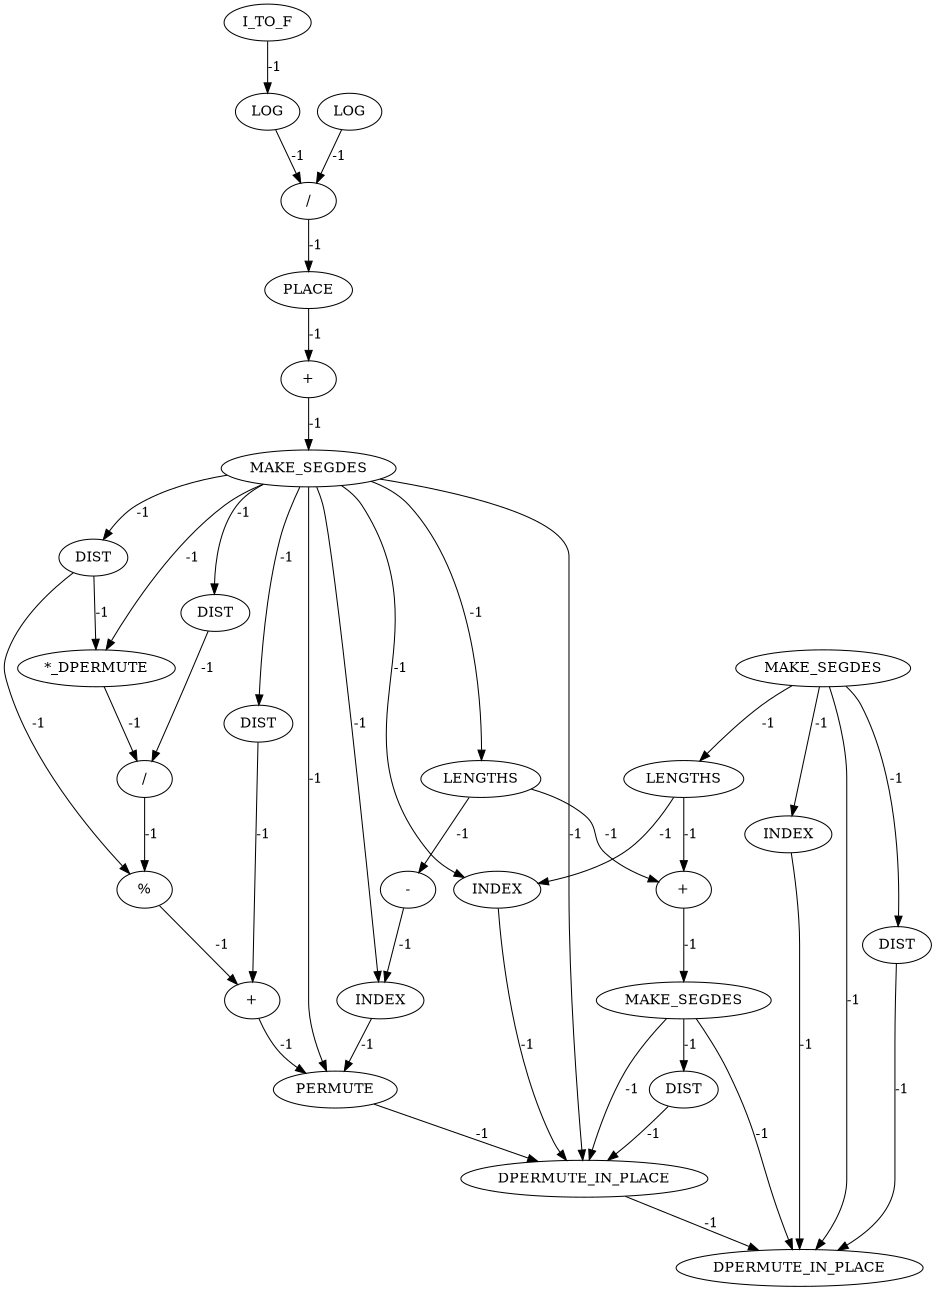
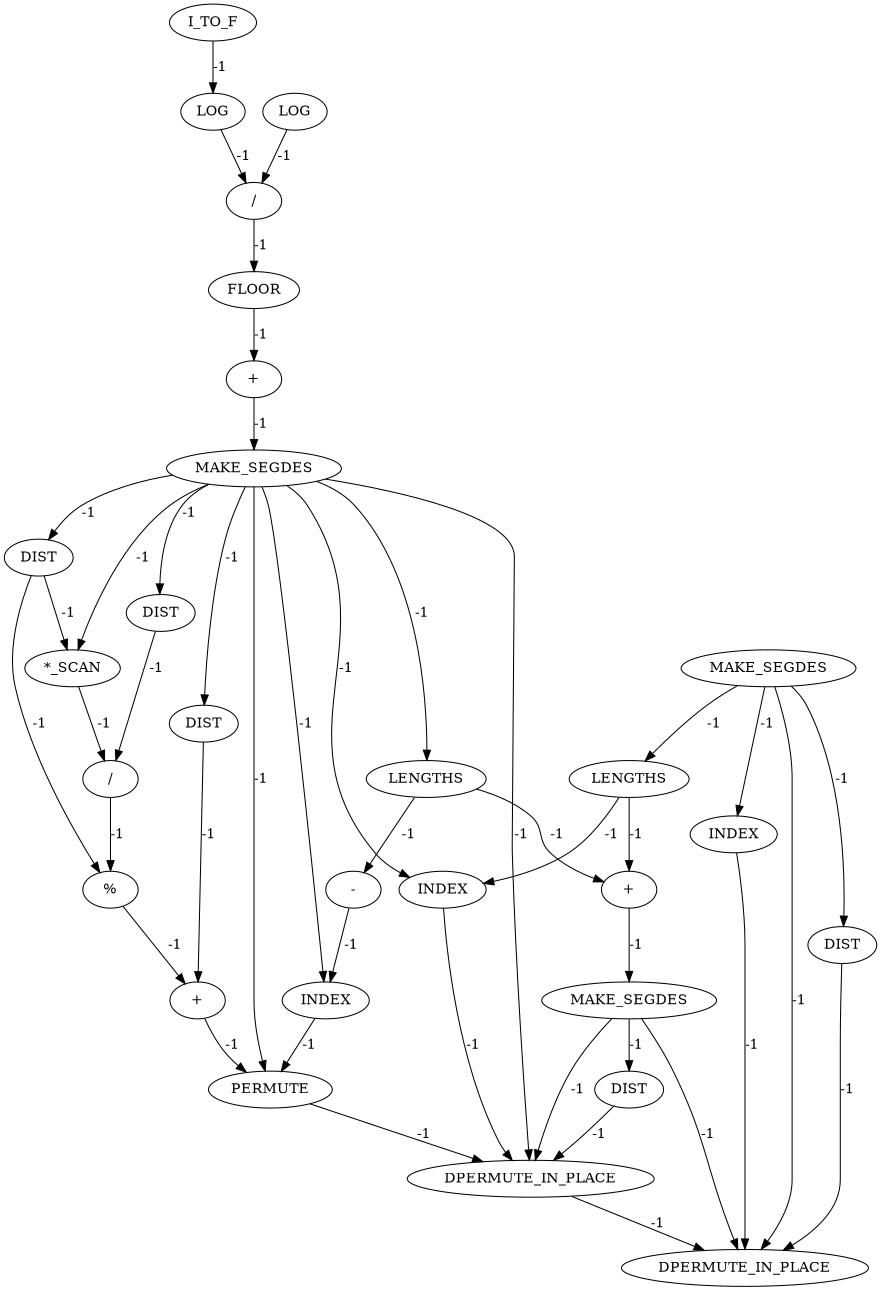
(309, 290) -> (254, 290)
(96, 668) -> (73, 668)
